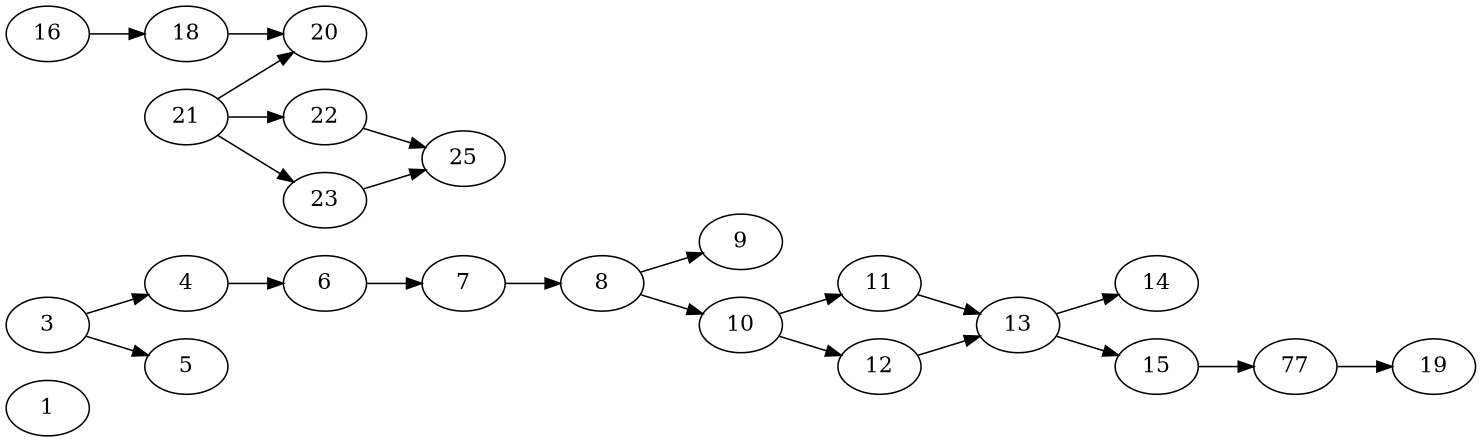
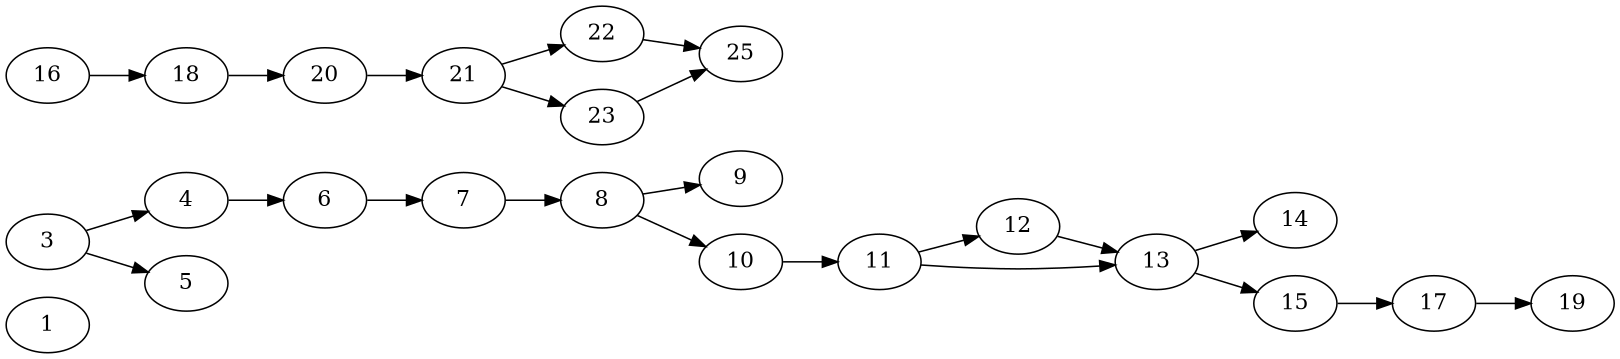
(249, 80) -> (387, 75)
(803, 344) -> (941, 246)
(1295, 367) -> (1434, 303)
